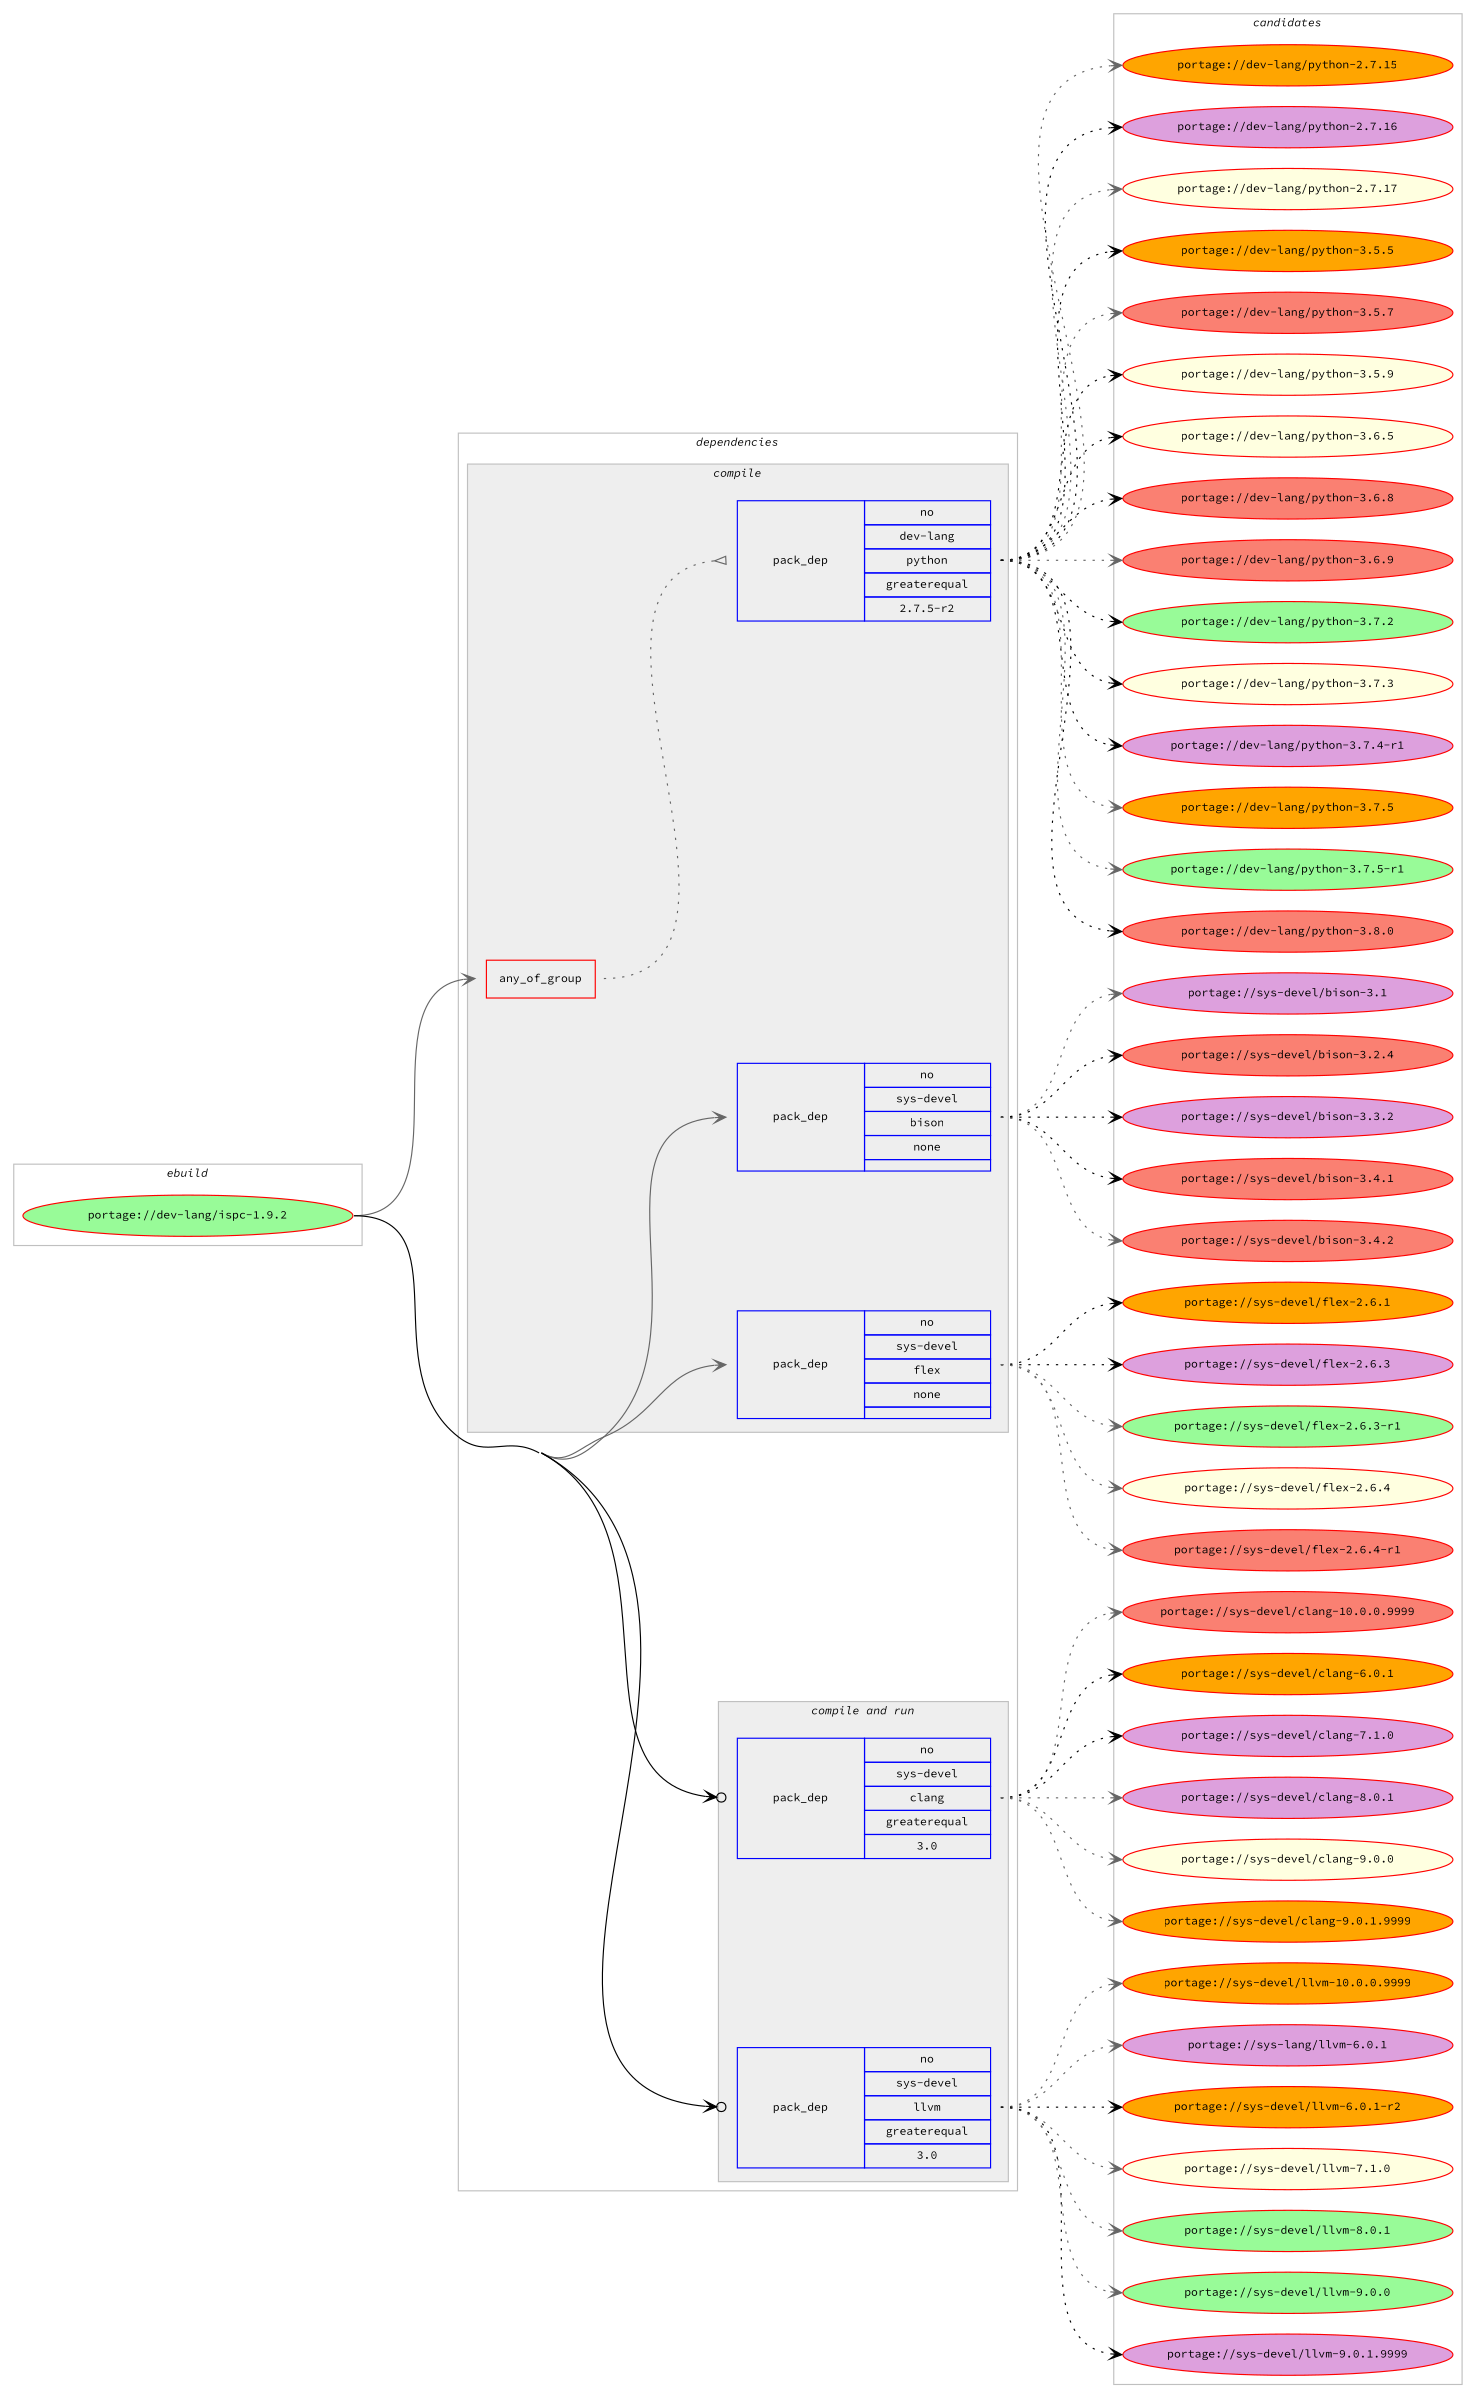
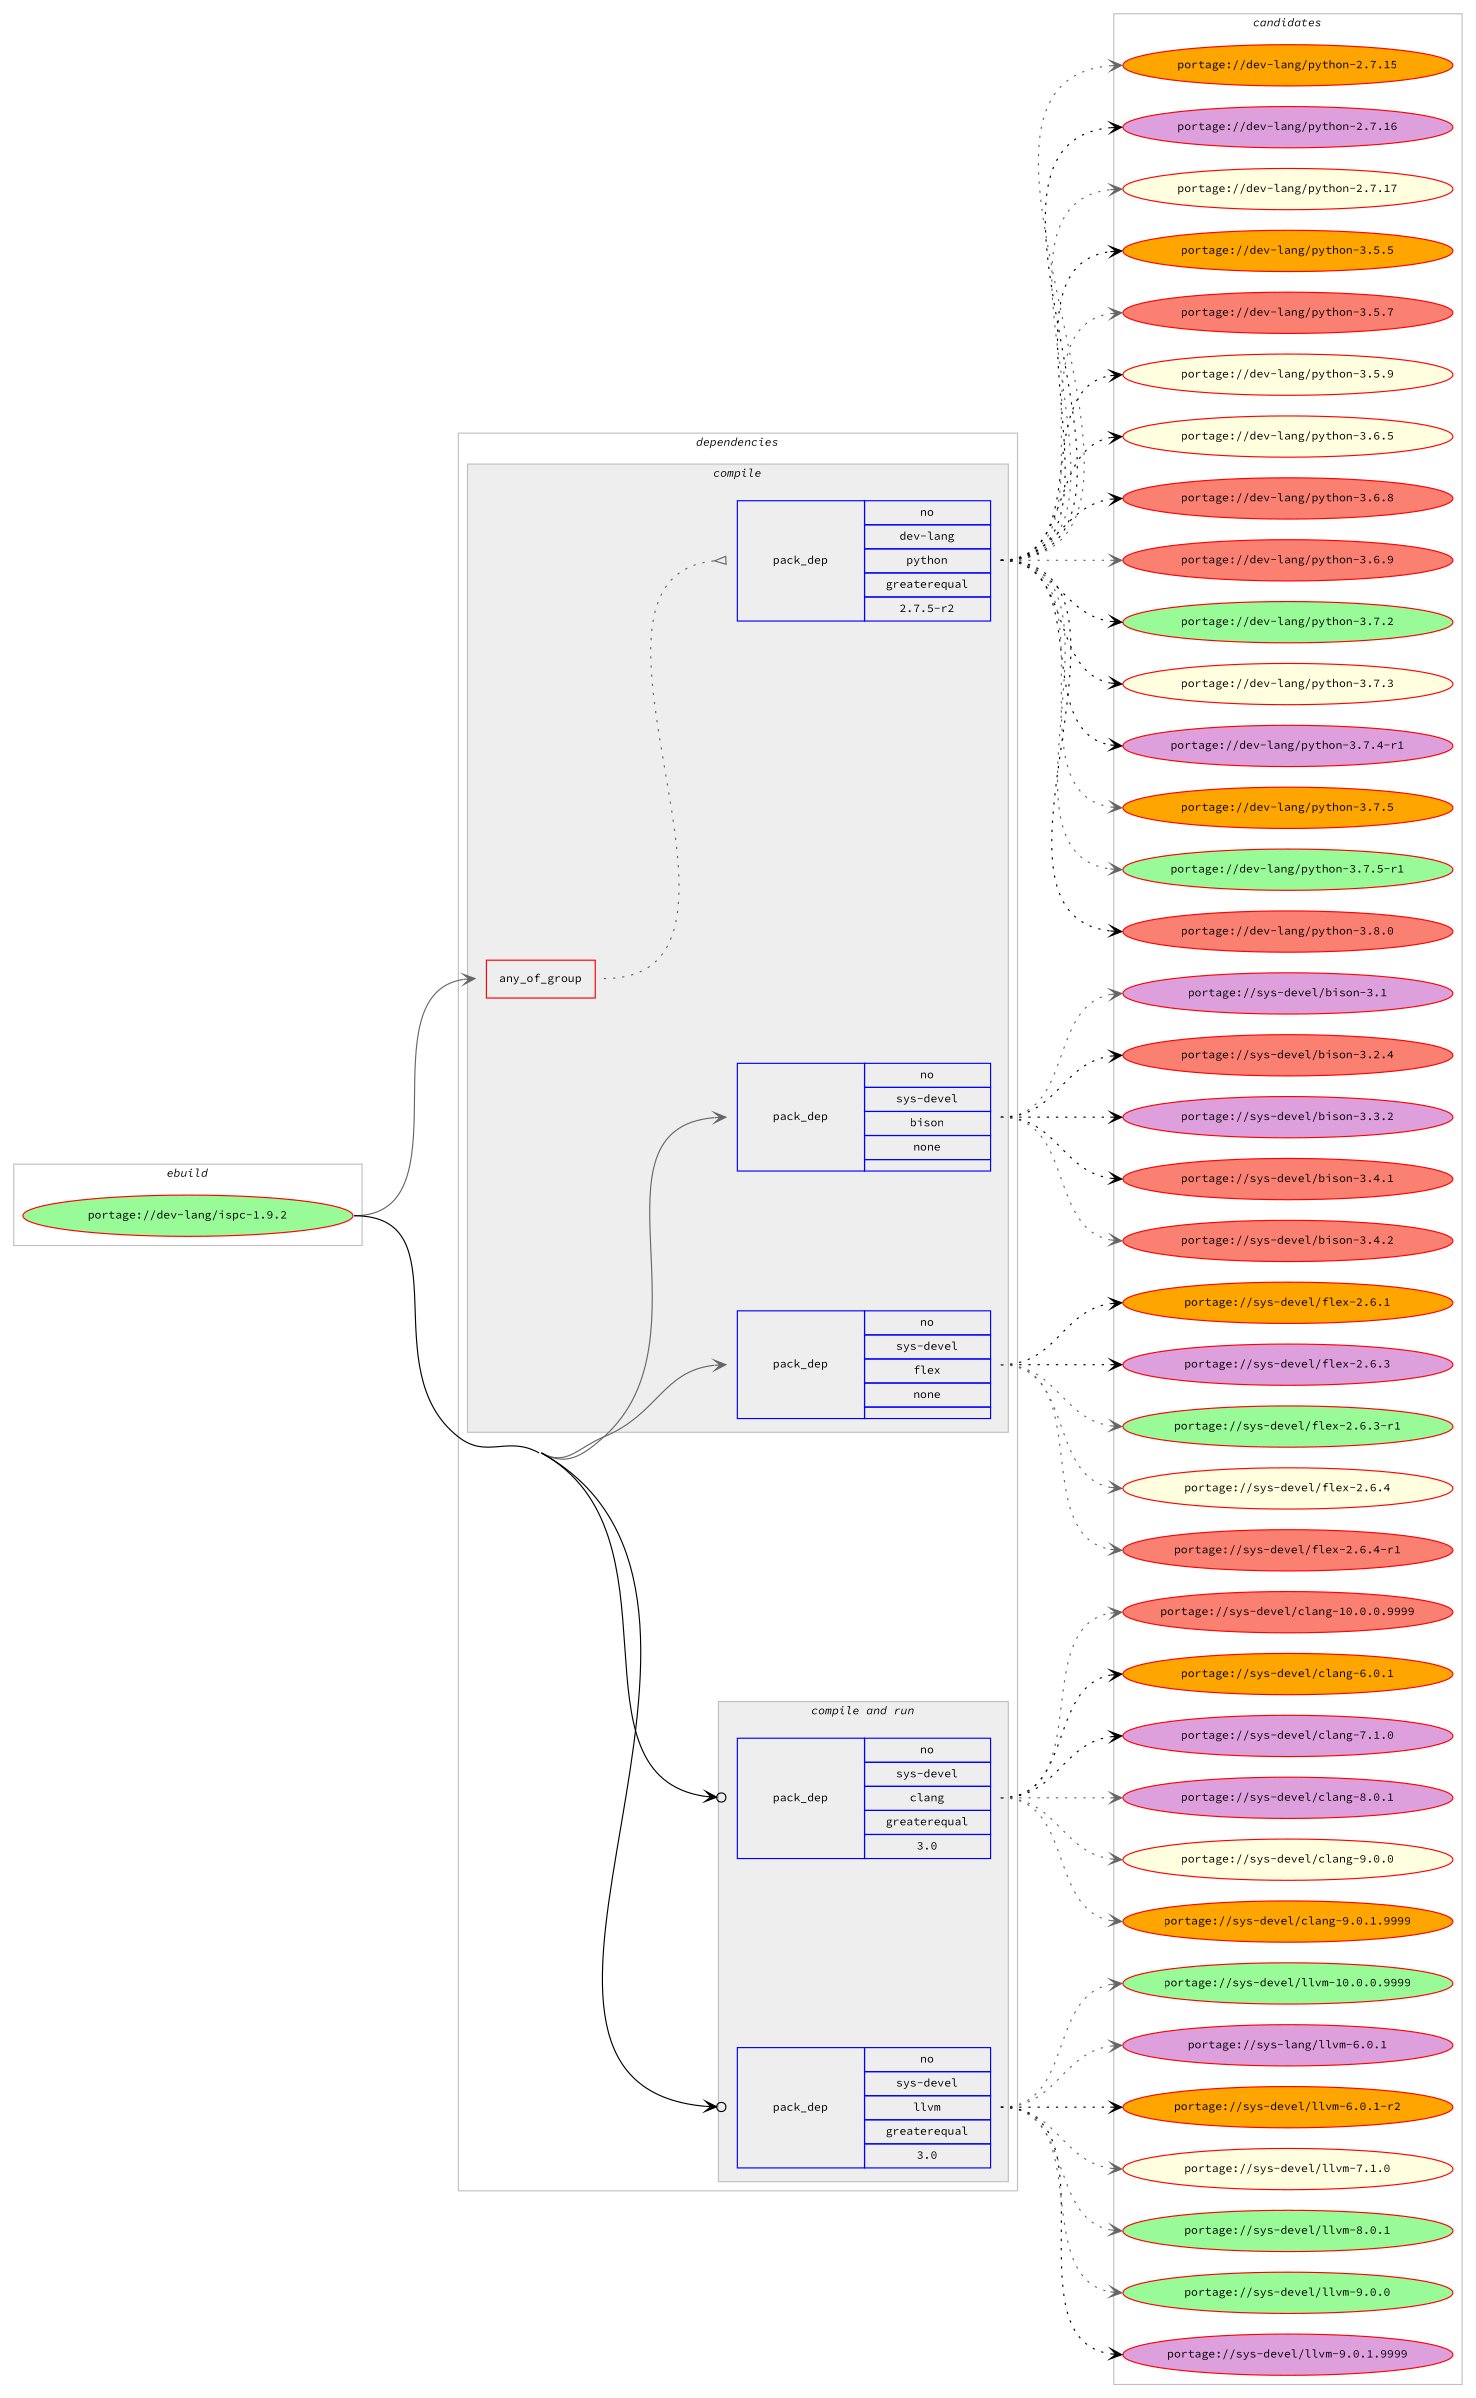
(1288, 1983) -> (1288, 1983)
